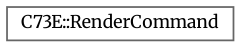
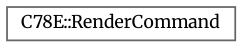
(120, 24) -> (121, 24)
